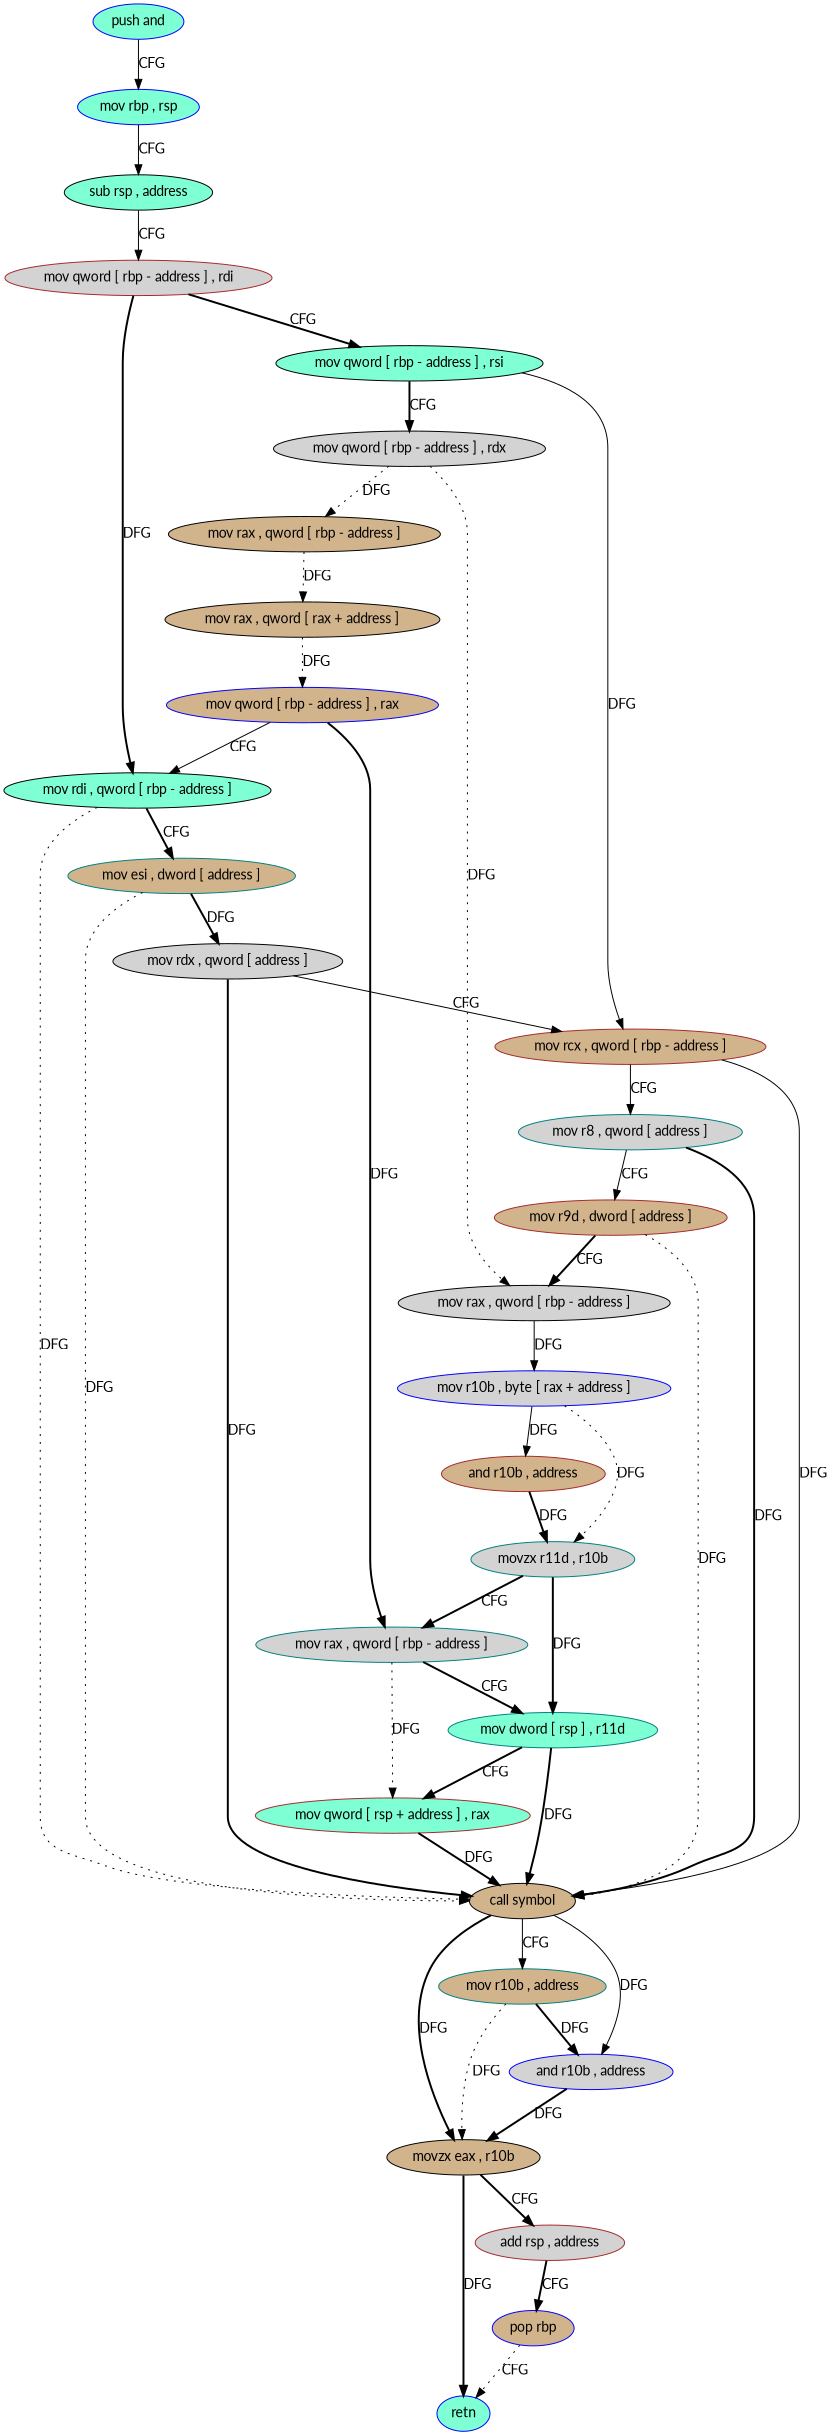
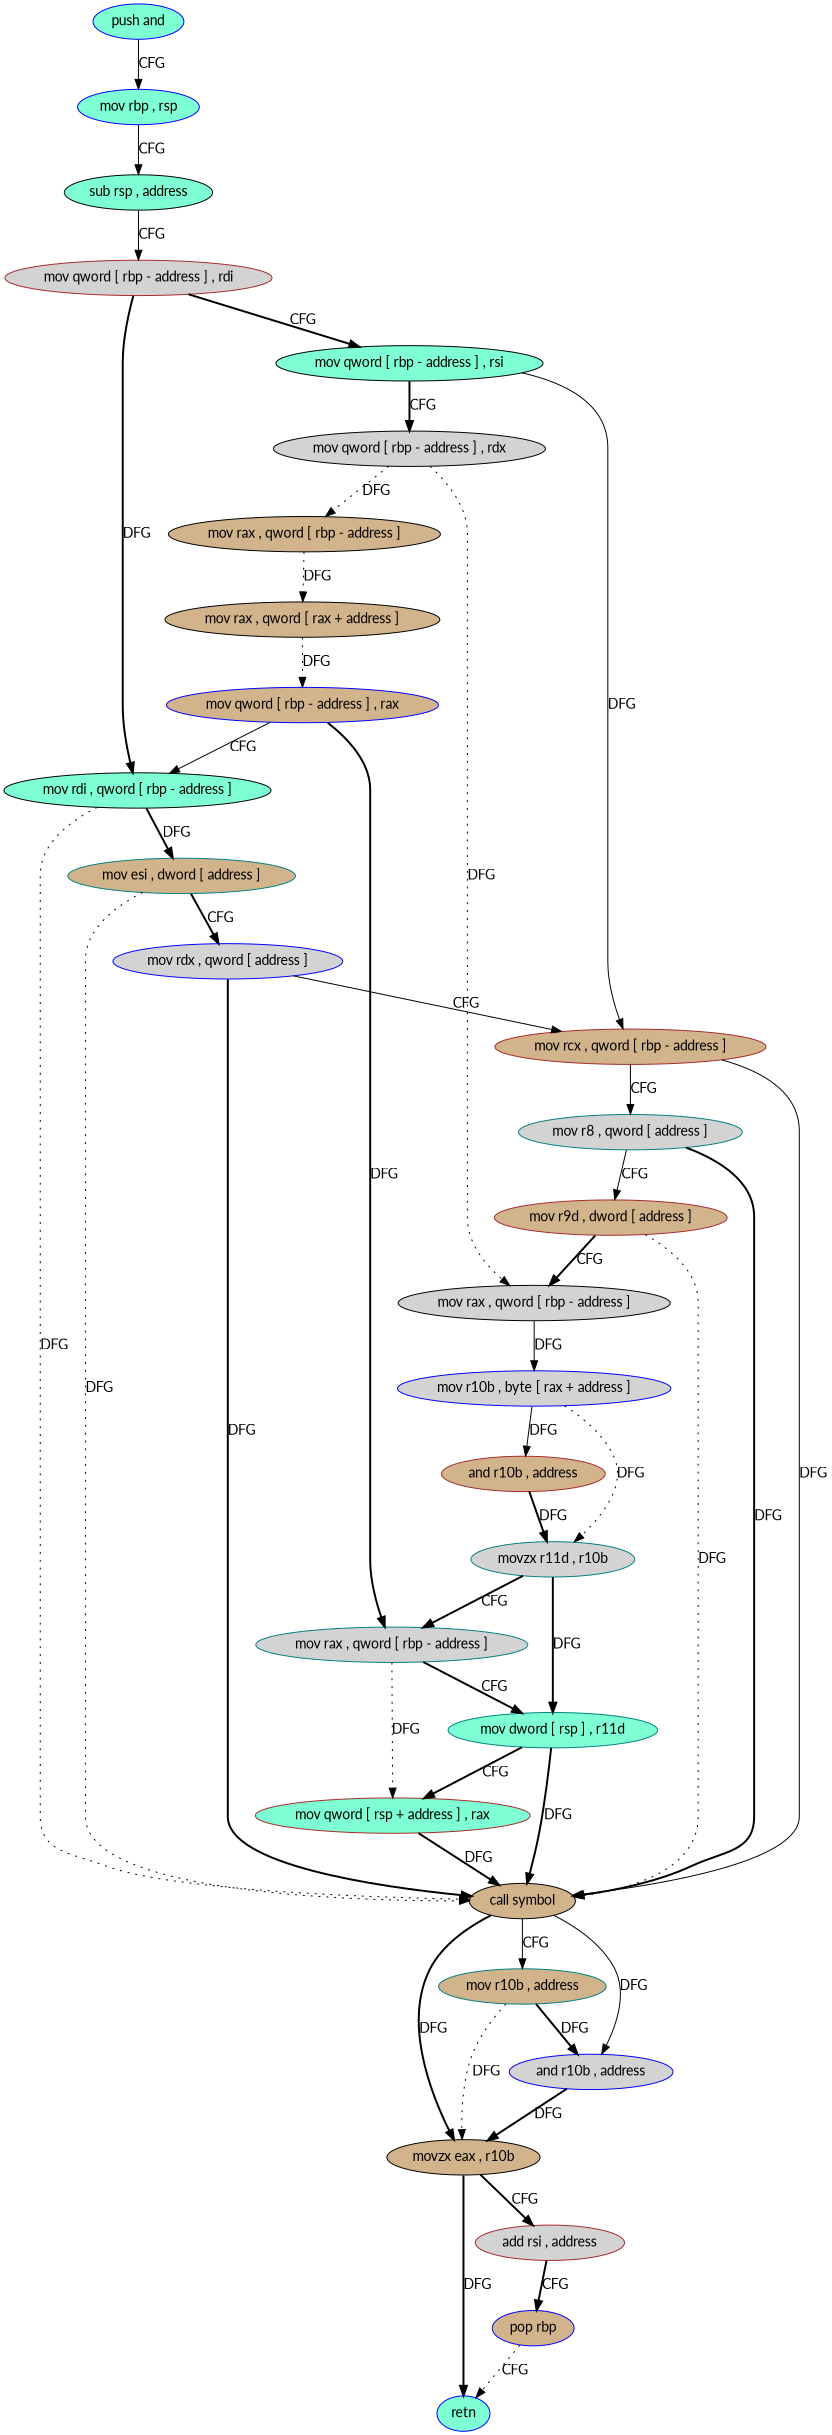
(177, 833) -> (177, 833)
(221, 919) -> (221, 919)
(228, 961) -> (228, 961)
(550, 2243) -> (550, 2243)
